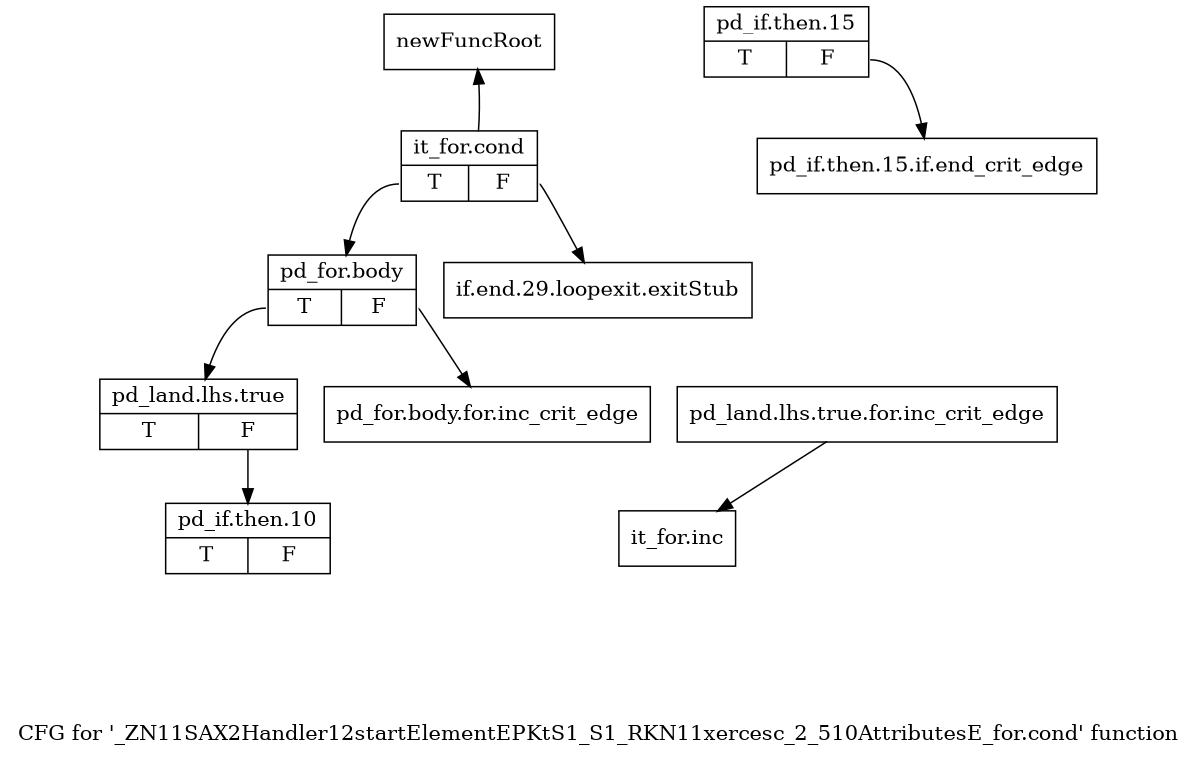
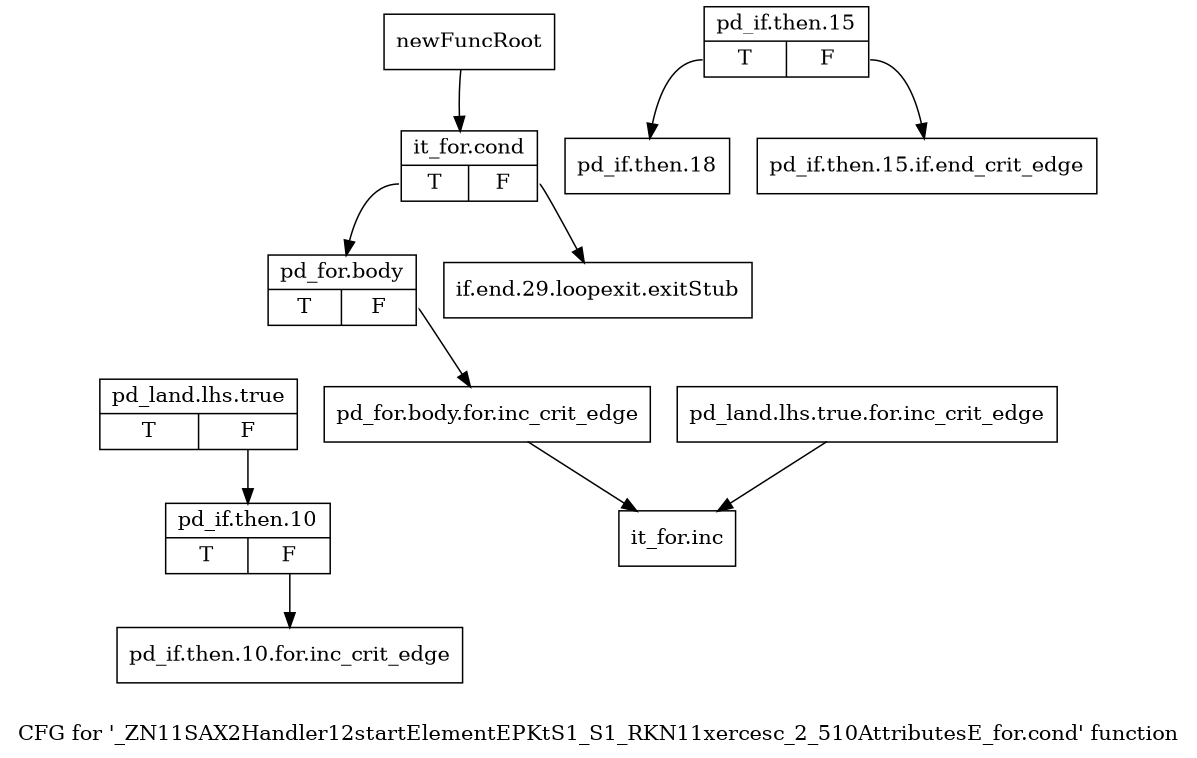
(479, 108) -> (459, 93)
none -> (647, 166)
(230, 328) -> none
none -> (576, 472)
none -> (290, 655)
